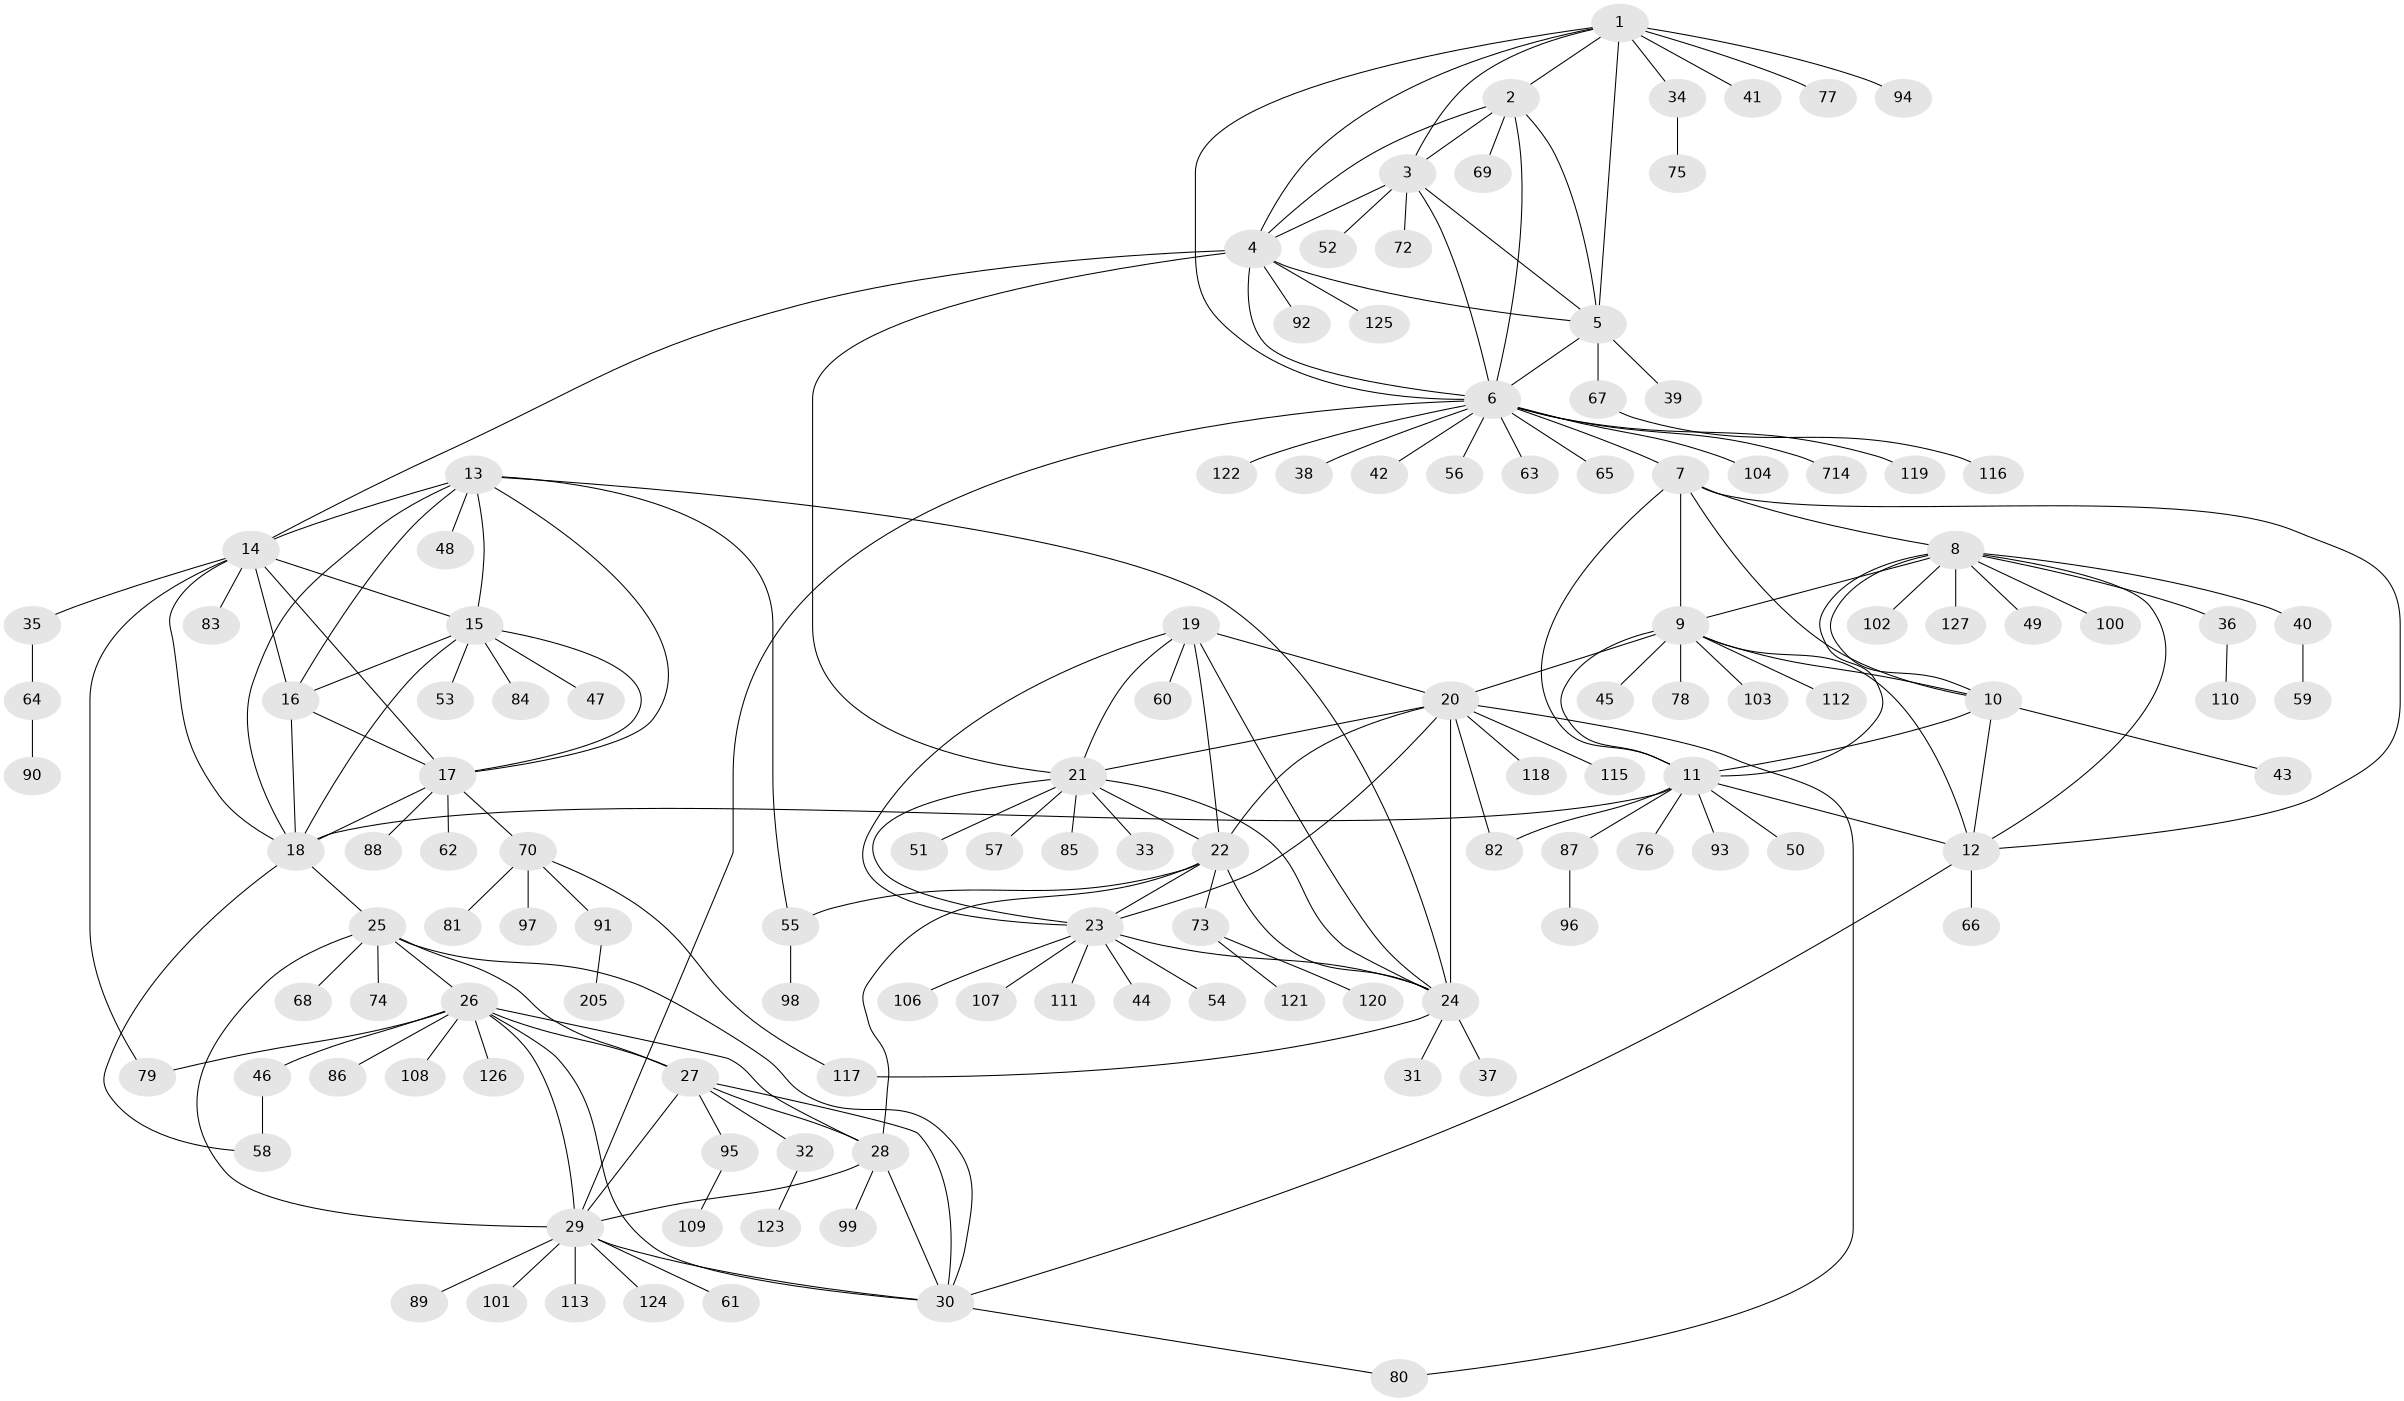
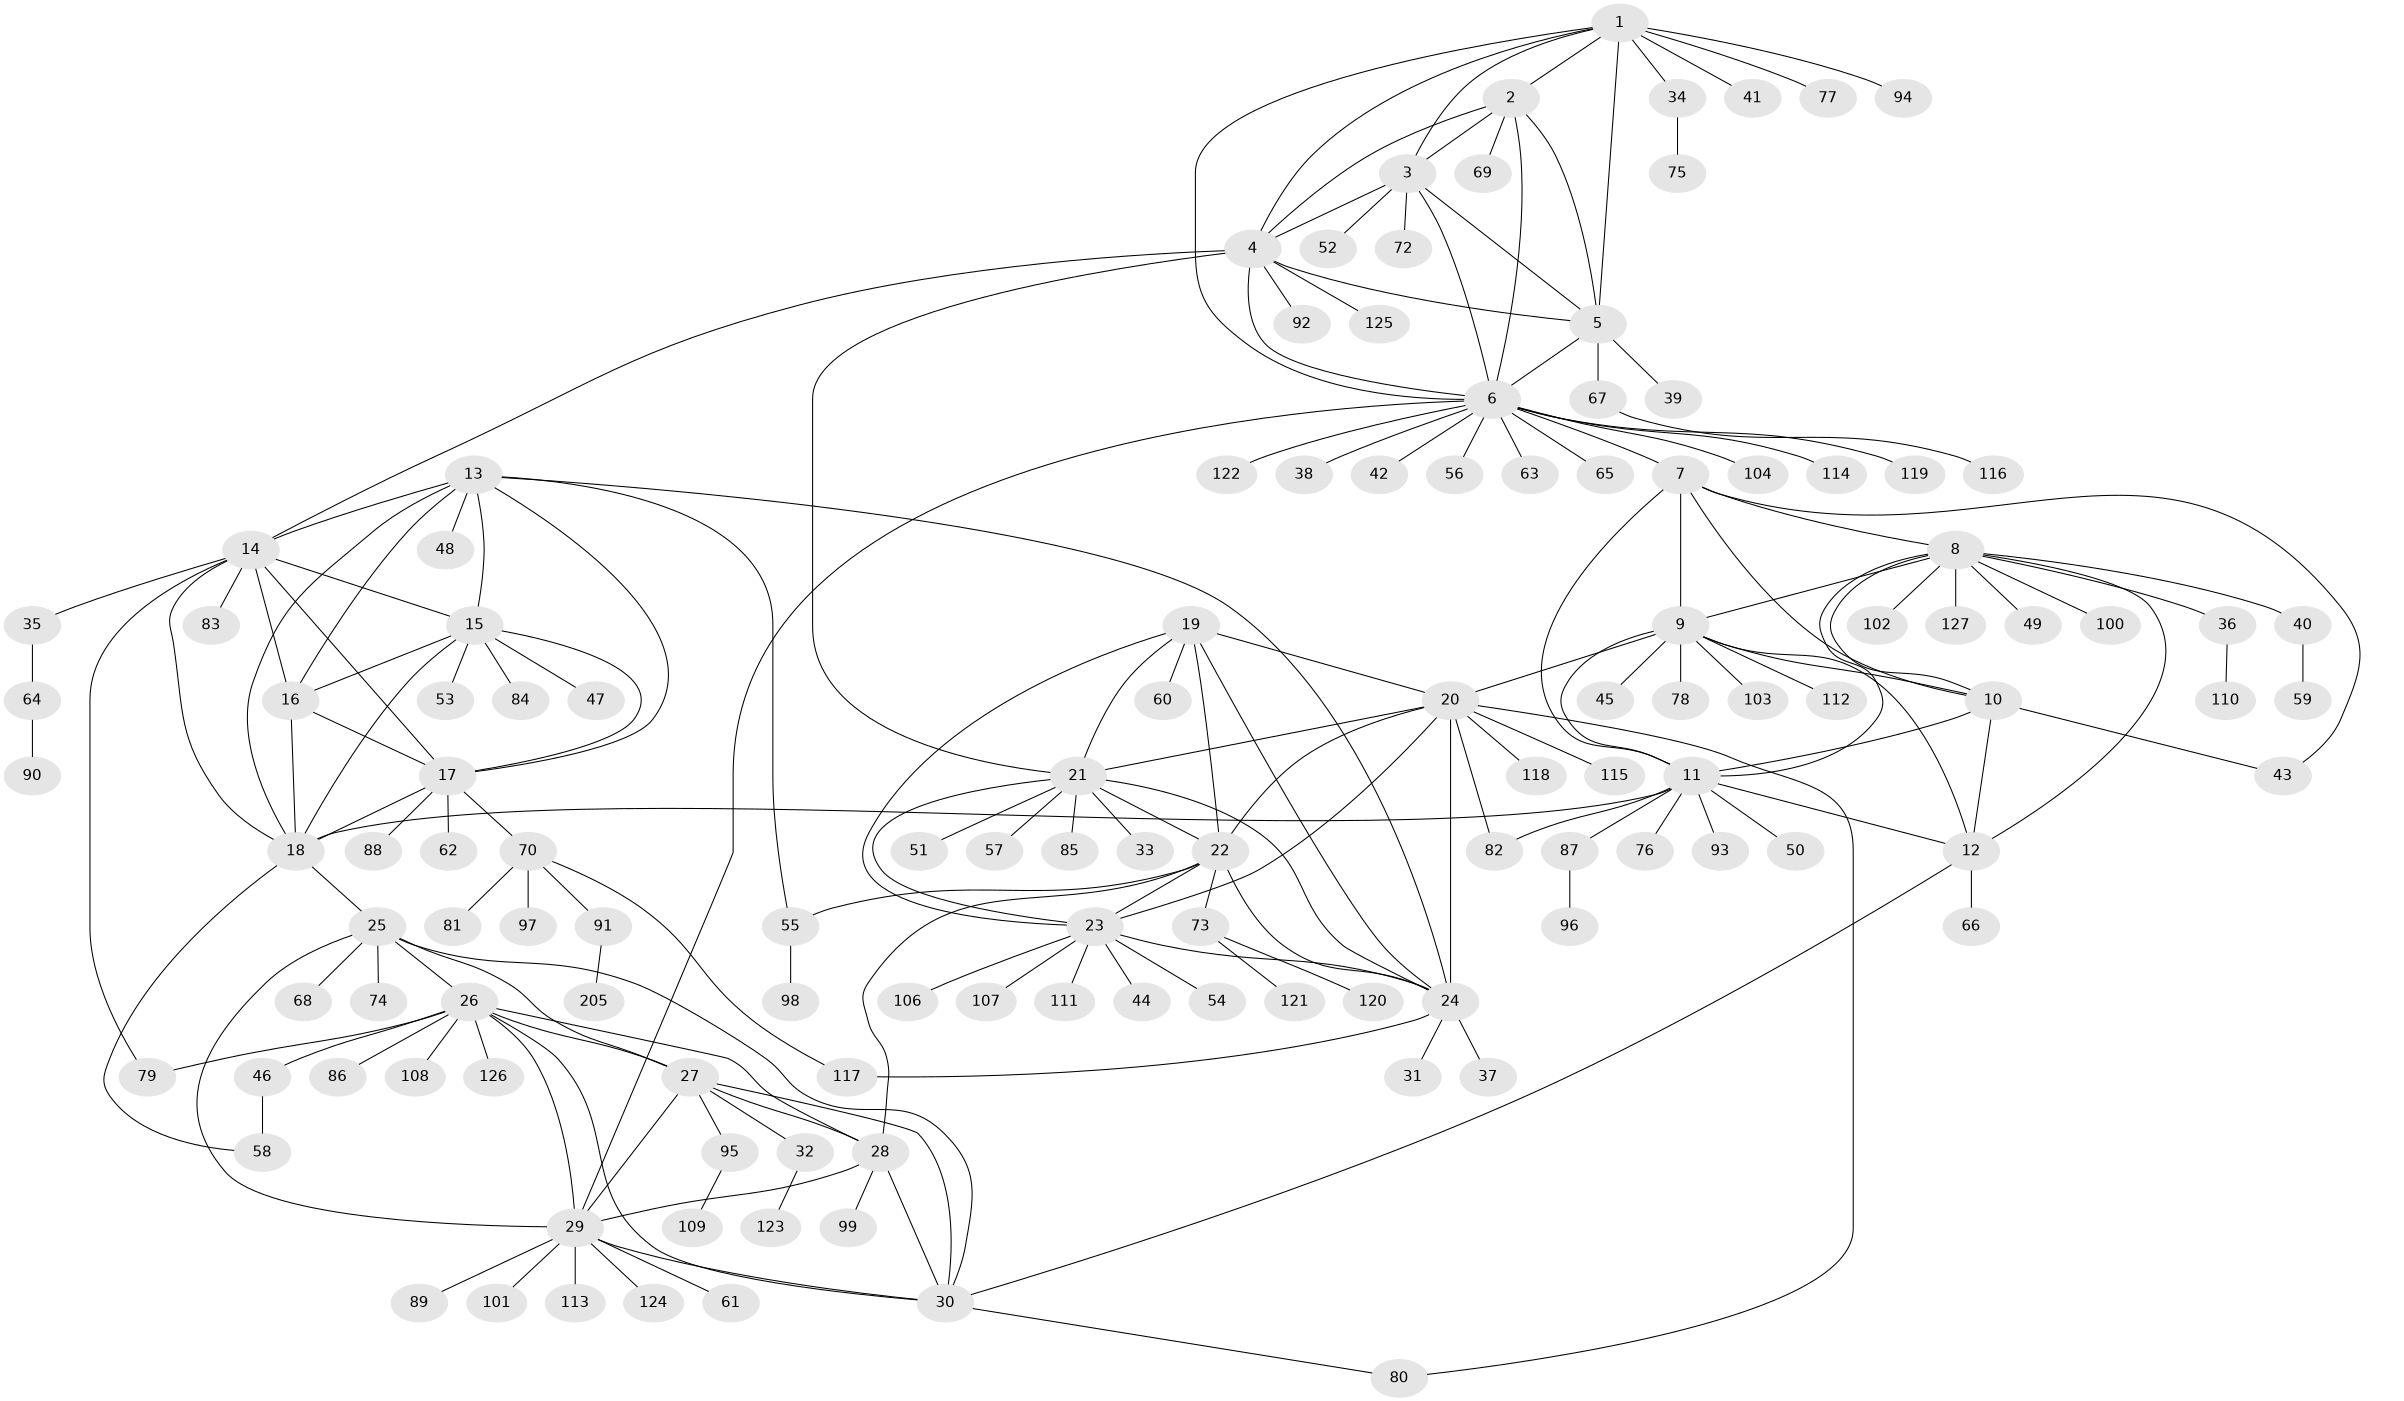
(1836, 475) -> (1836, 475)
(2337, 548) -> (2126, 496)
